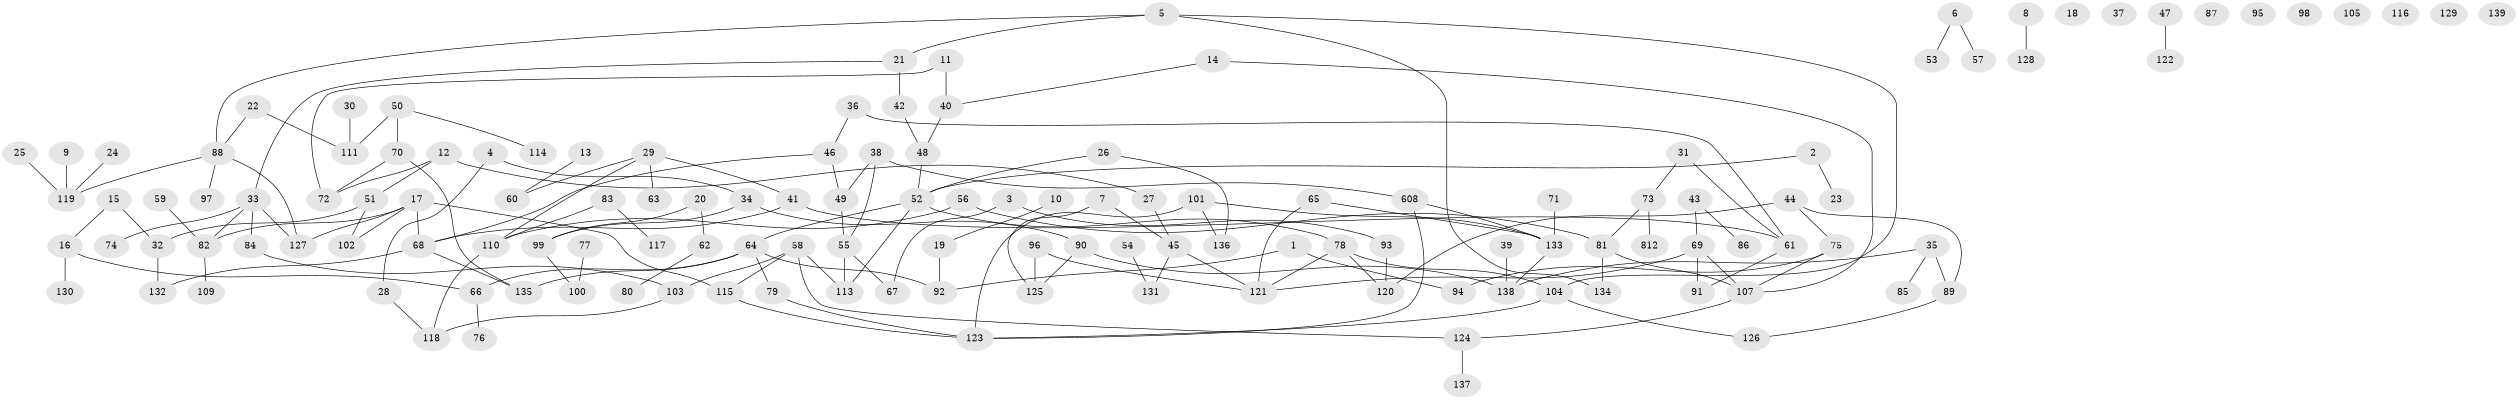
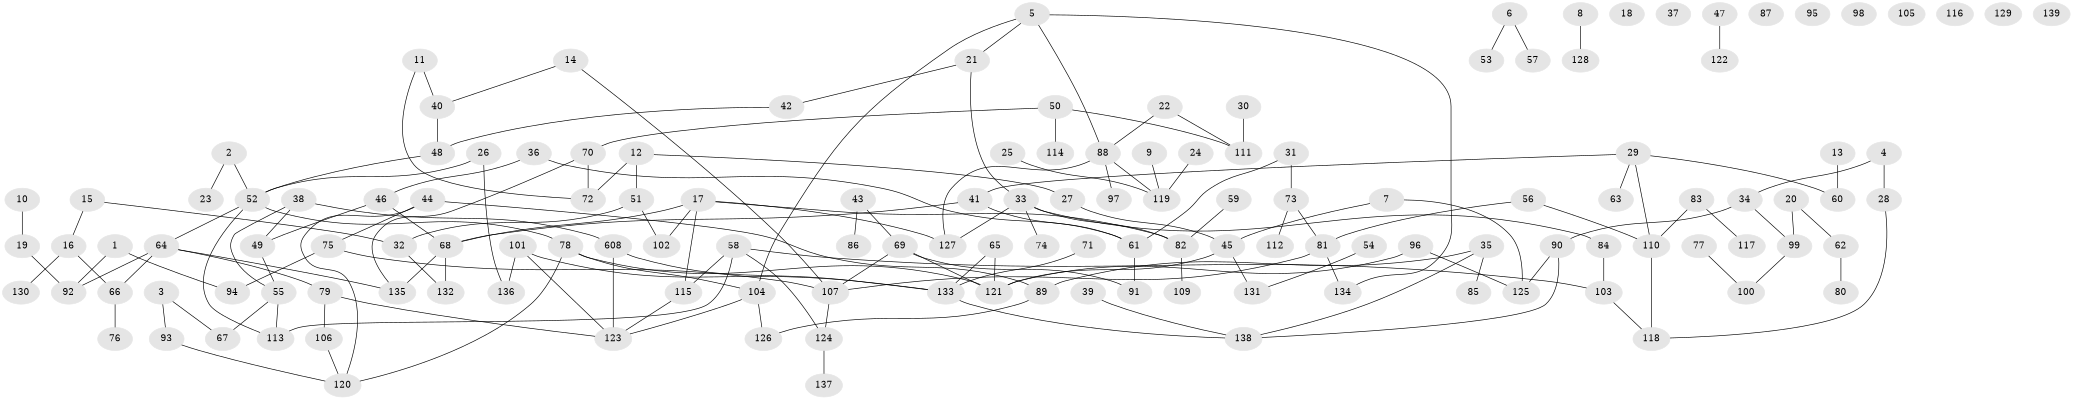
(1650, 246) -> (1275, 246)
none -> (324, 339)
